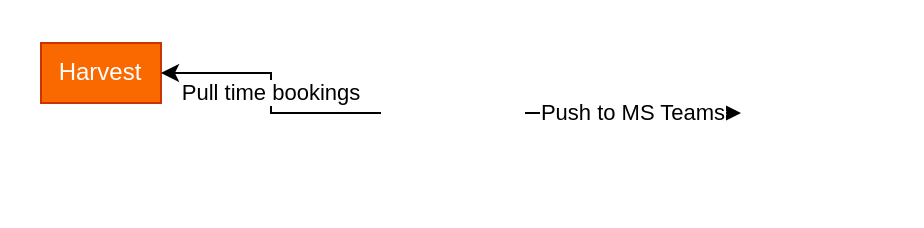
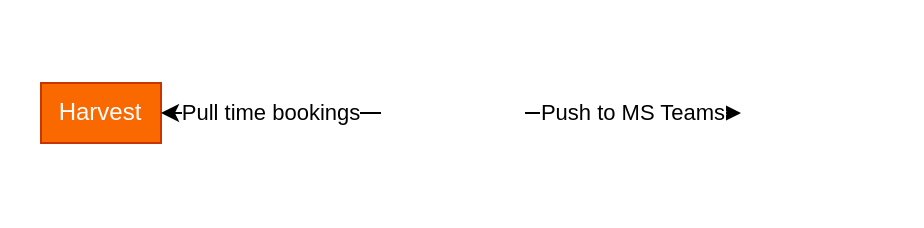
(101, 73) -> (101, 113)
